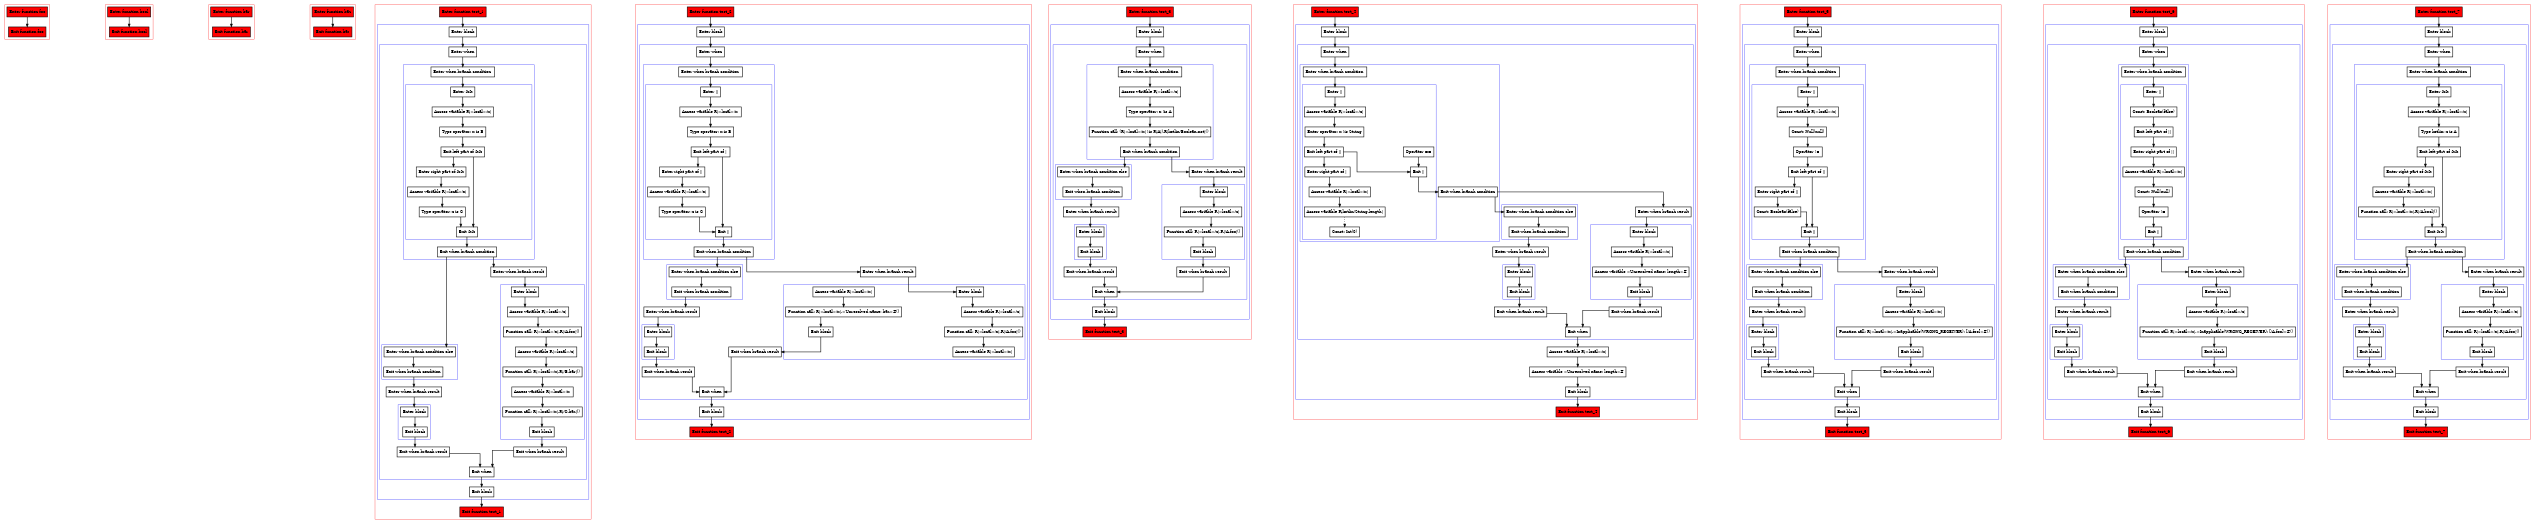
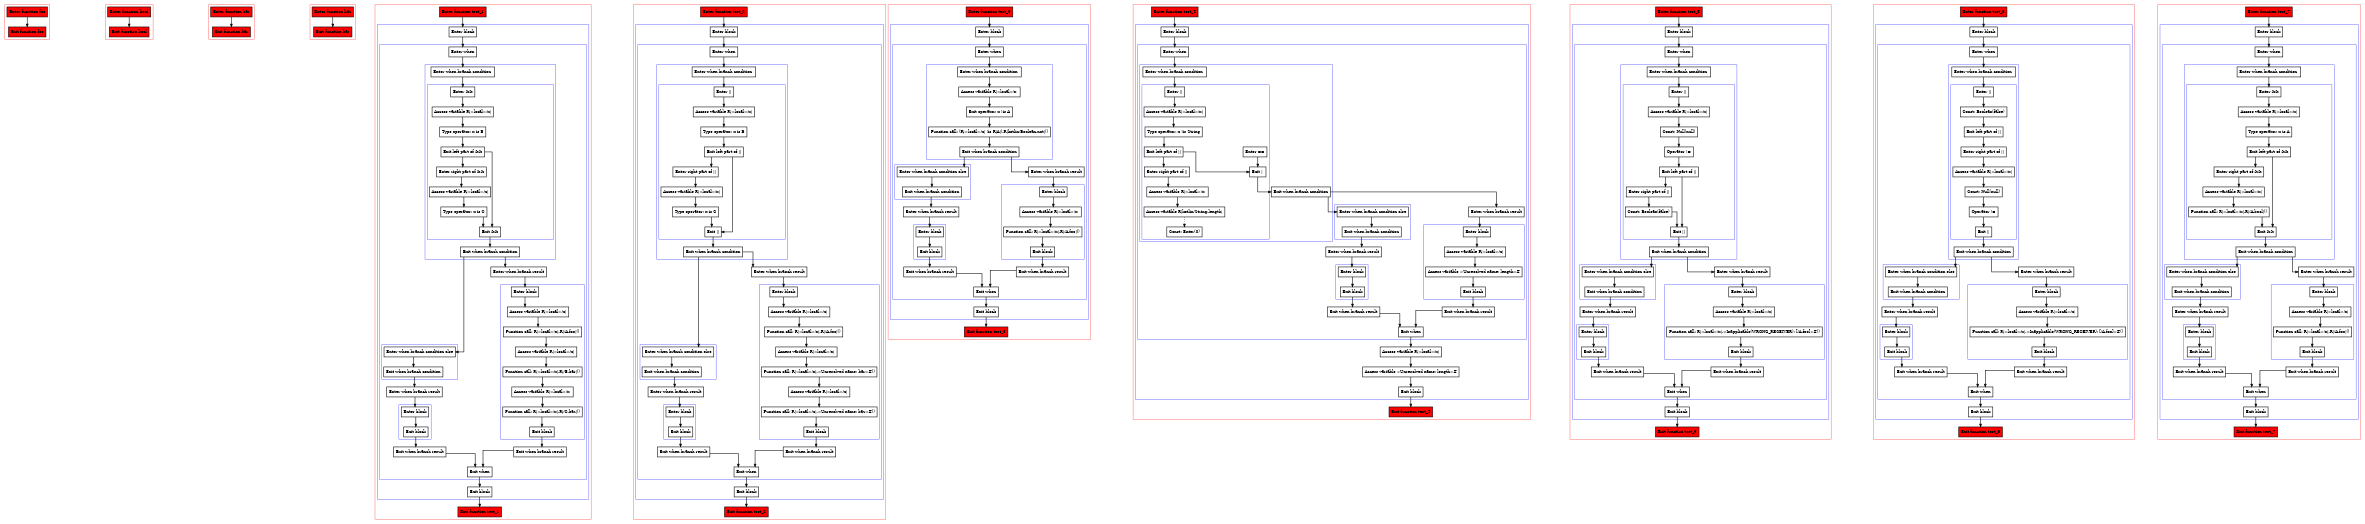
(1150, 112) -> (989, 112)
(1334, 132) -> (1174, 132)
(2439, 132) -> (2269, 132)
(1419, 152) -> (1255, 152)
(1345, 232) -> (1184, 232)
none -> (819, 372)
